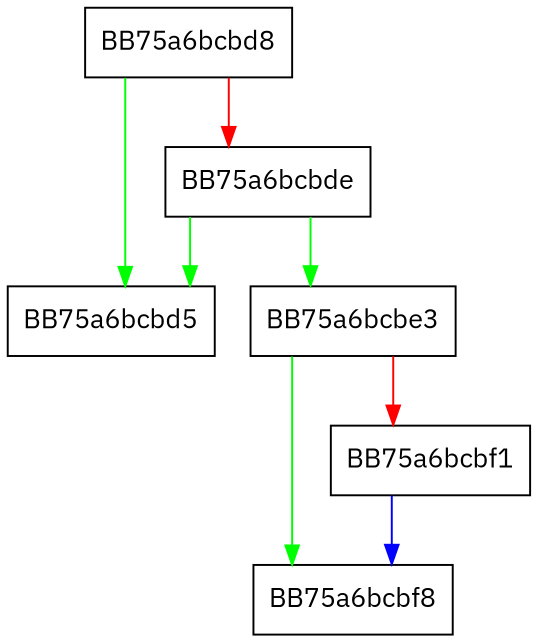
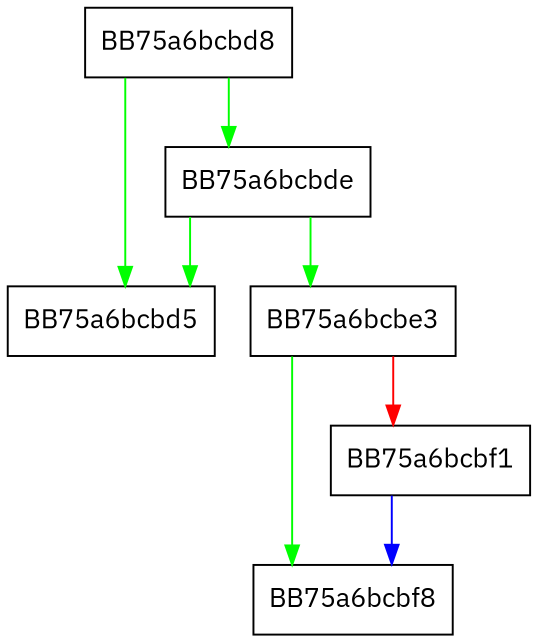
(229, 102) -> (229, 102)
